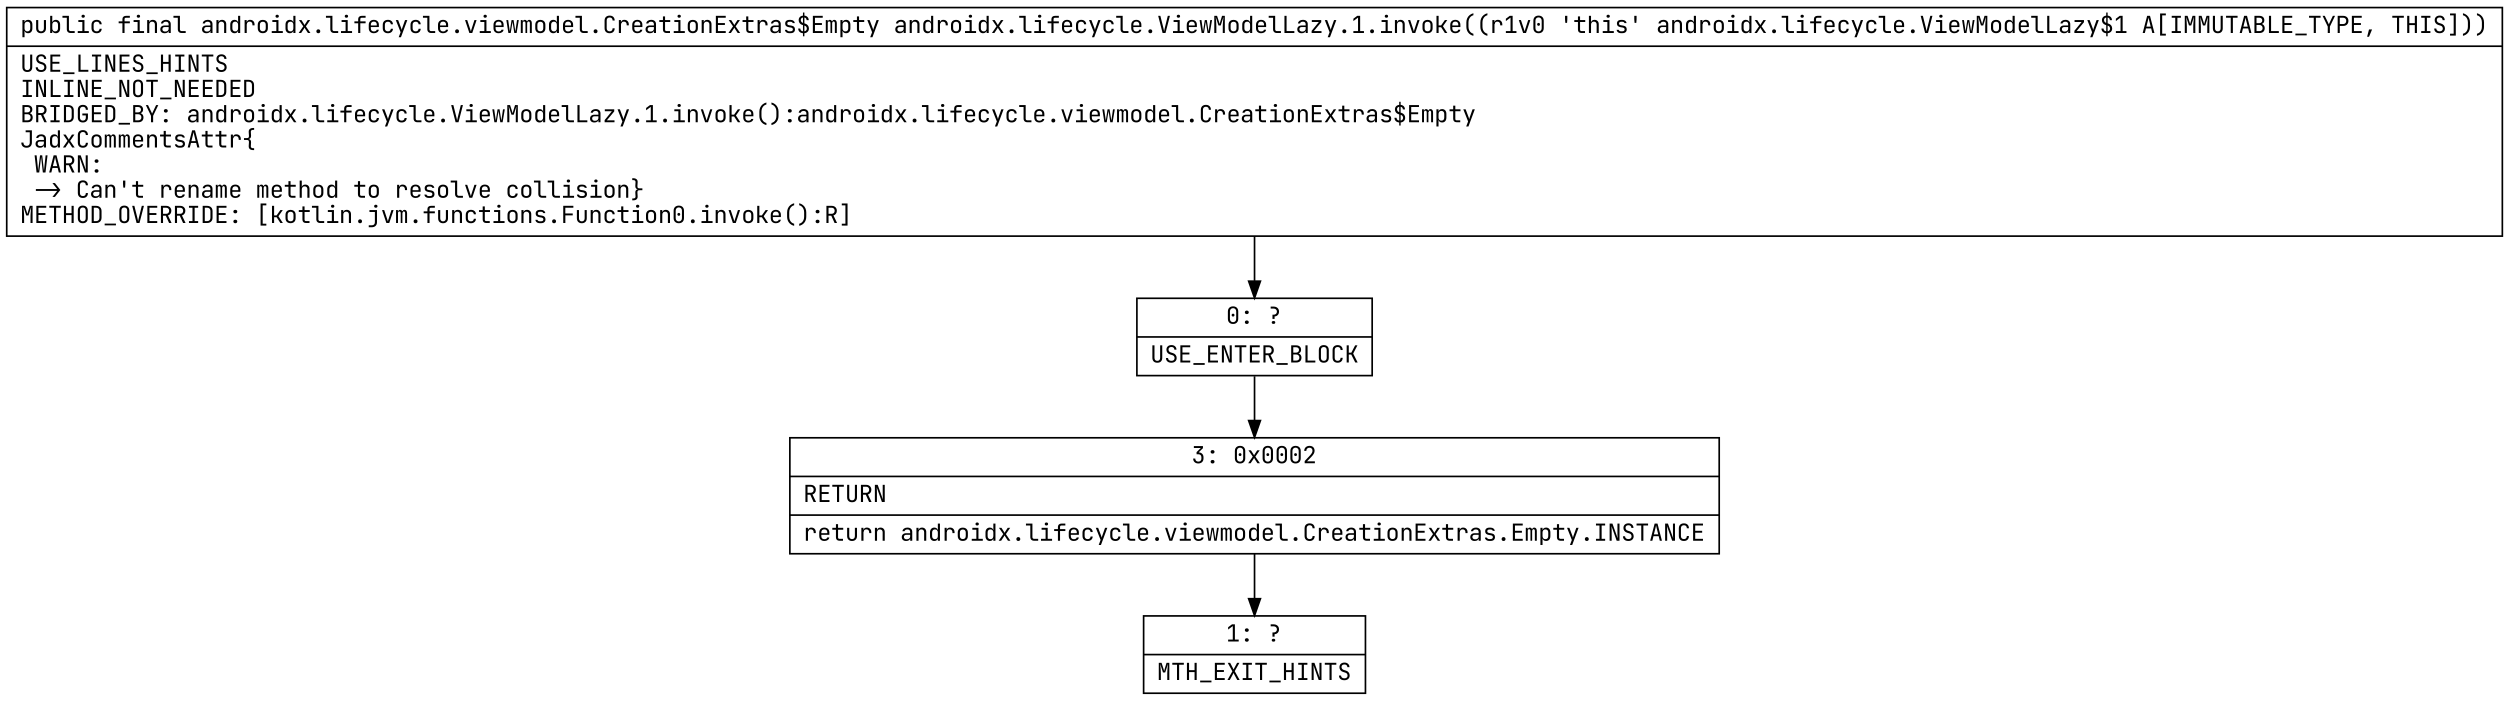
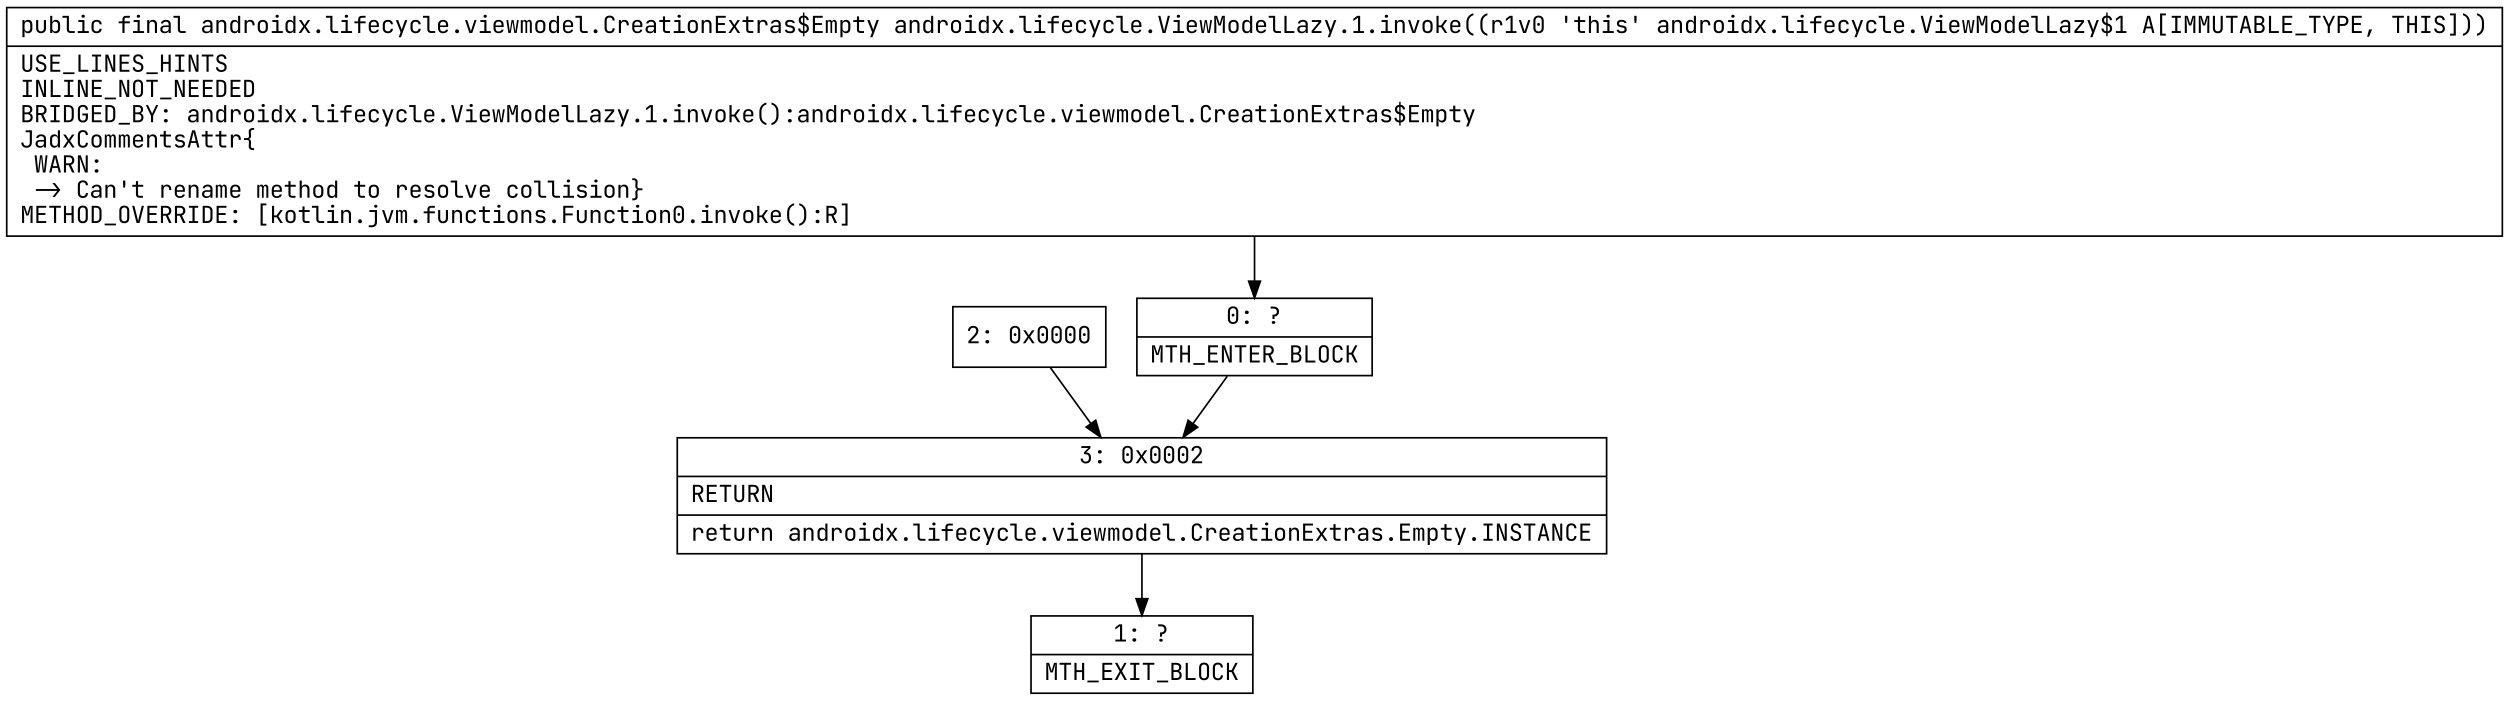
none -> (1029, 337)
(1255, 355) -> (1255, 355)
(1255, 673) -> (1142, 673)
